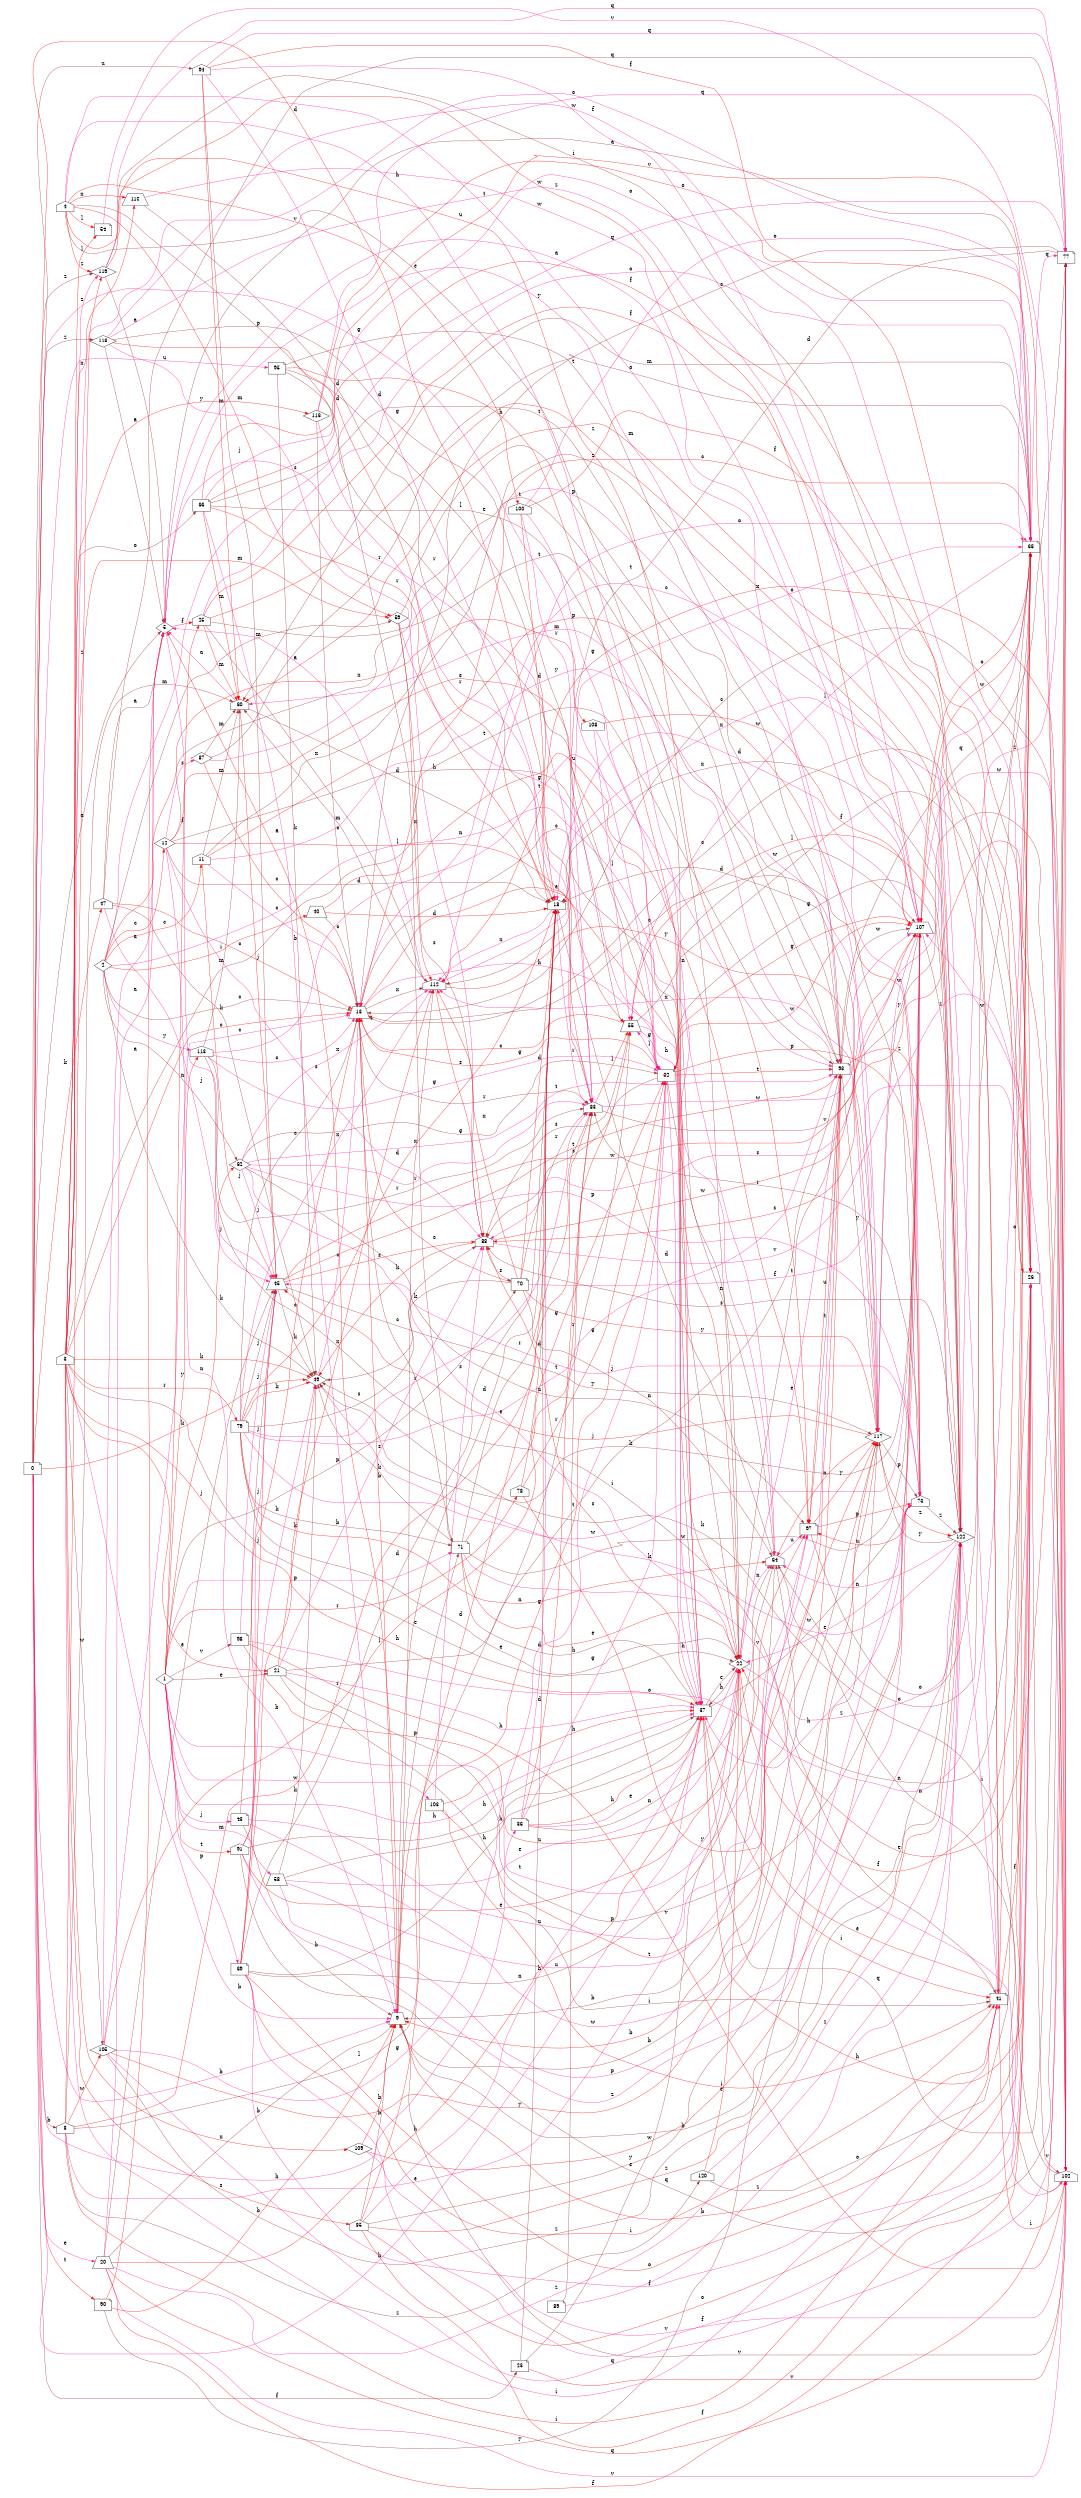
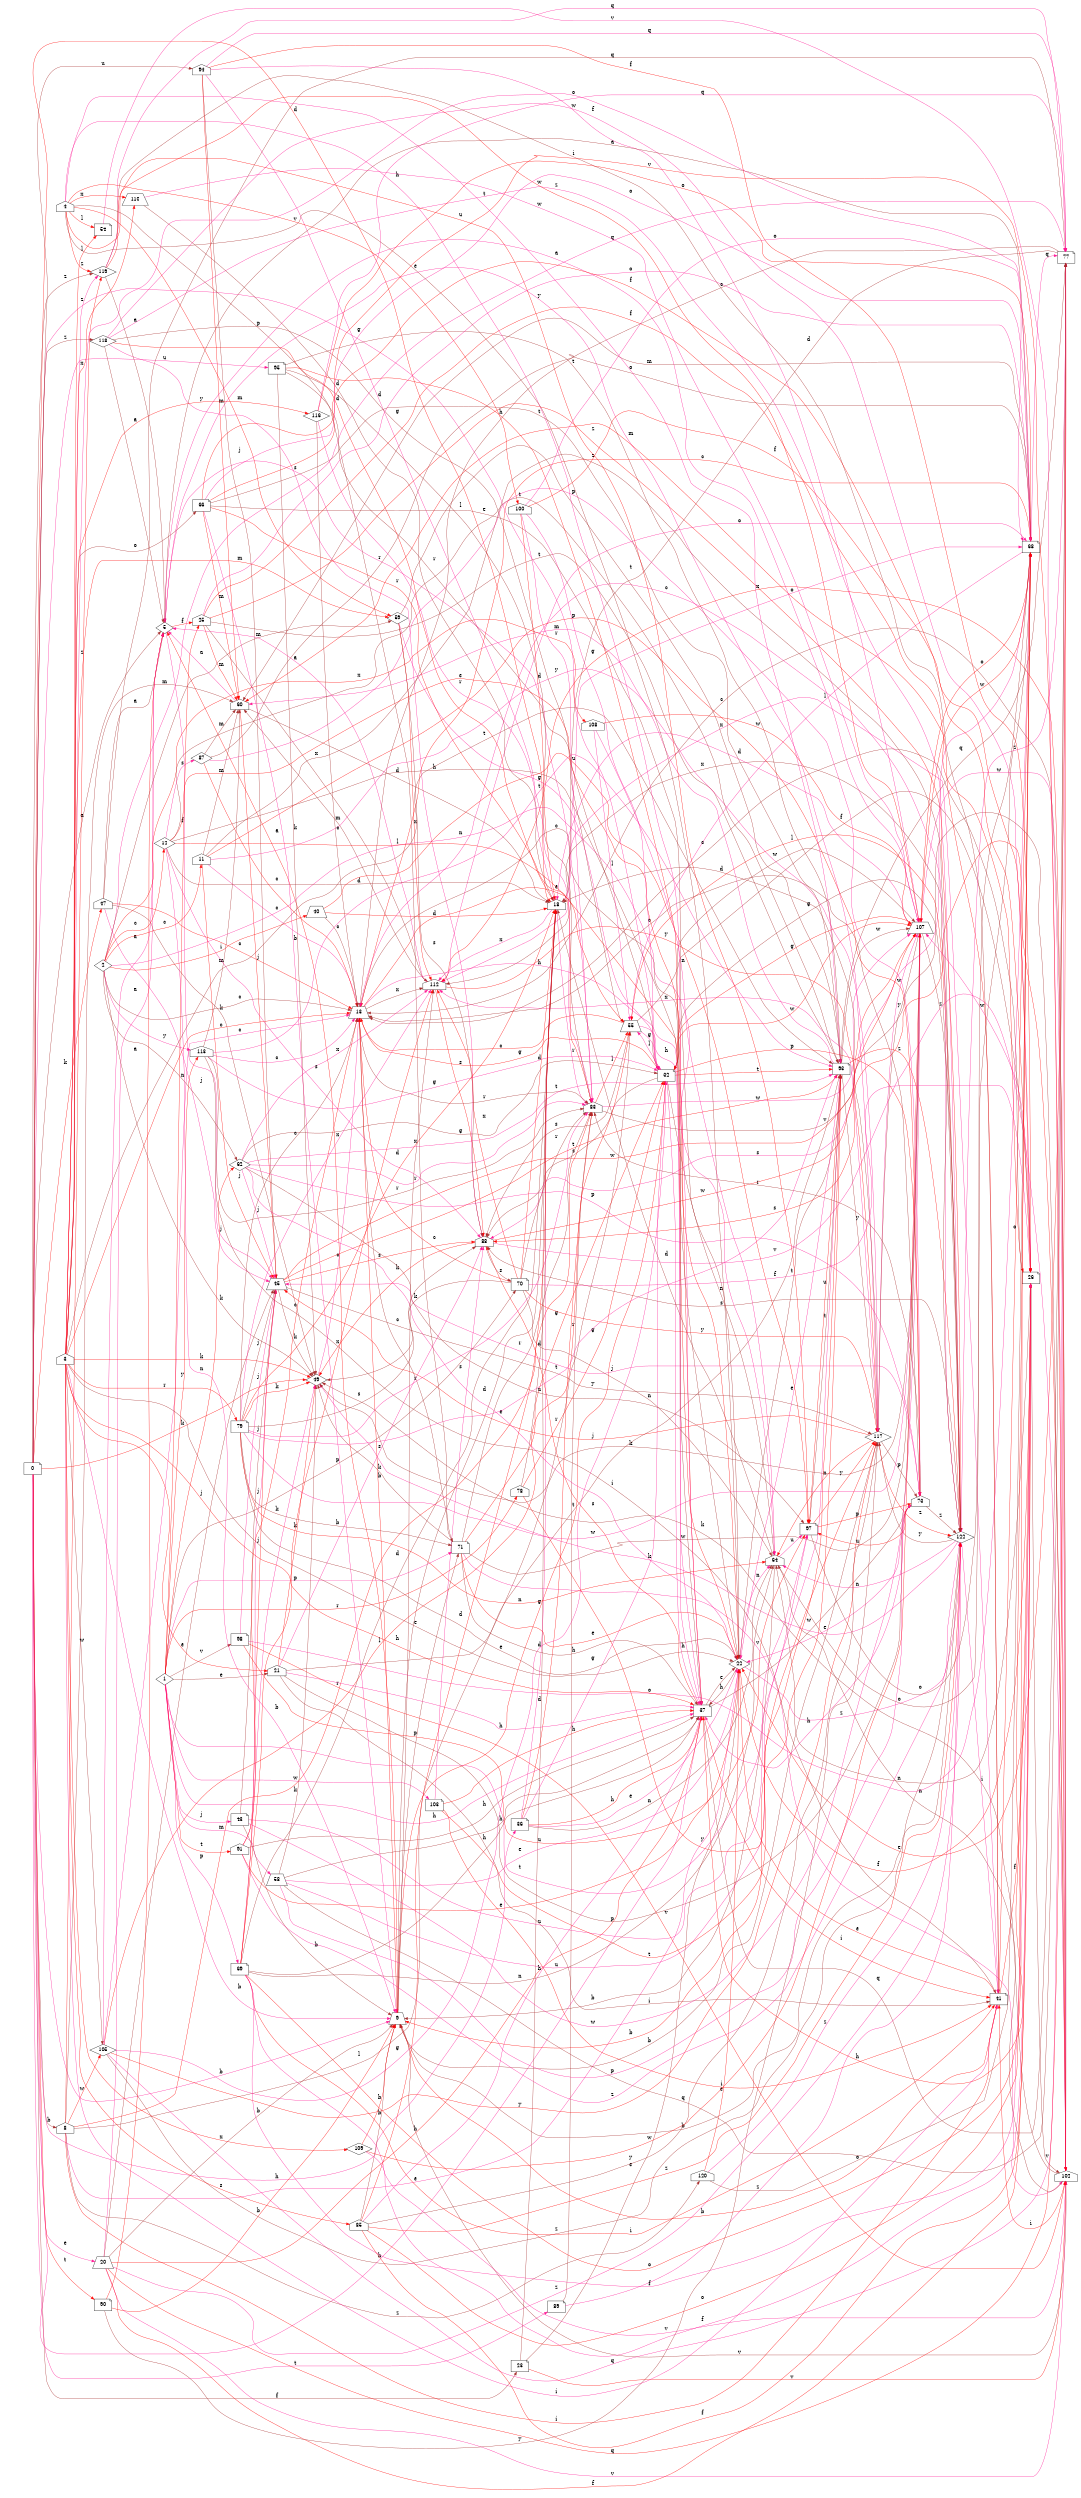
(1056, 1699) -> (1054, 1692)
none -> (37, 2177)
